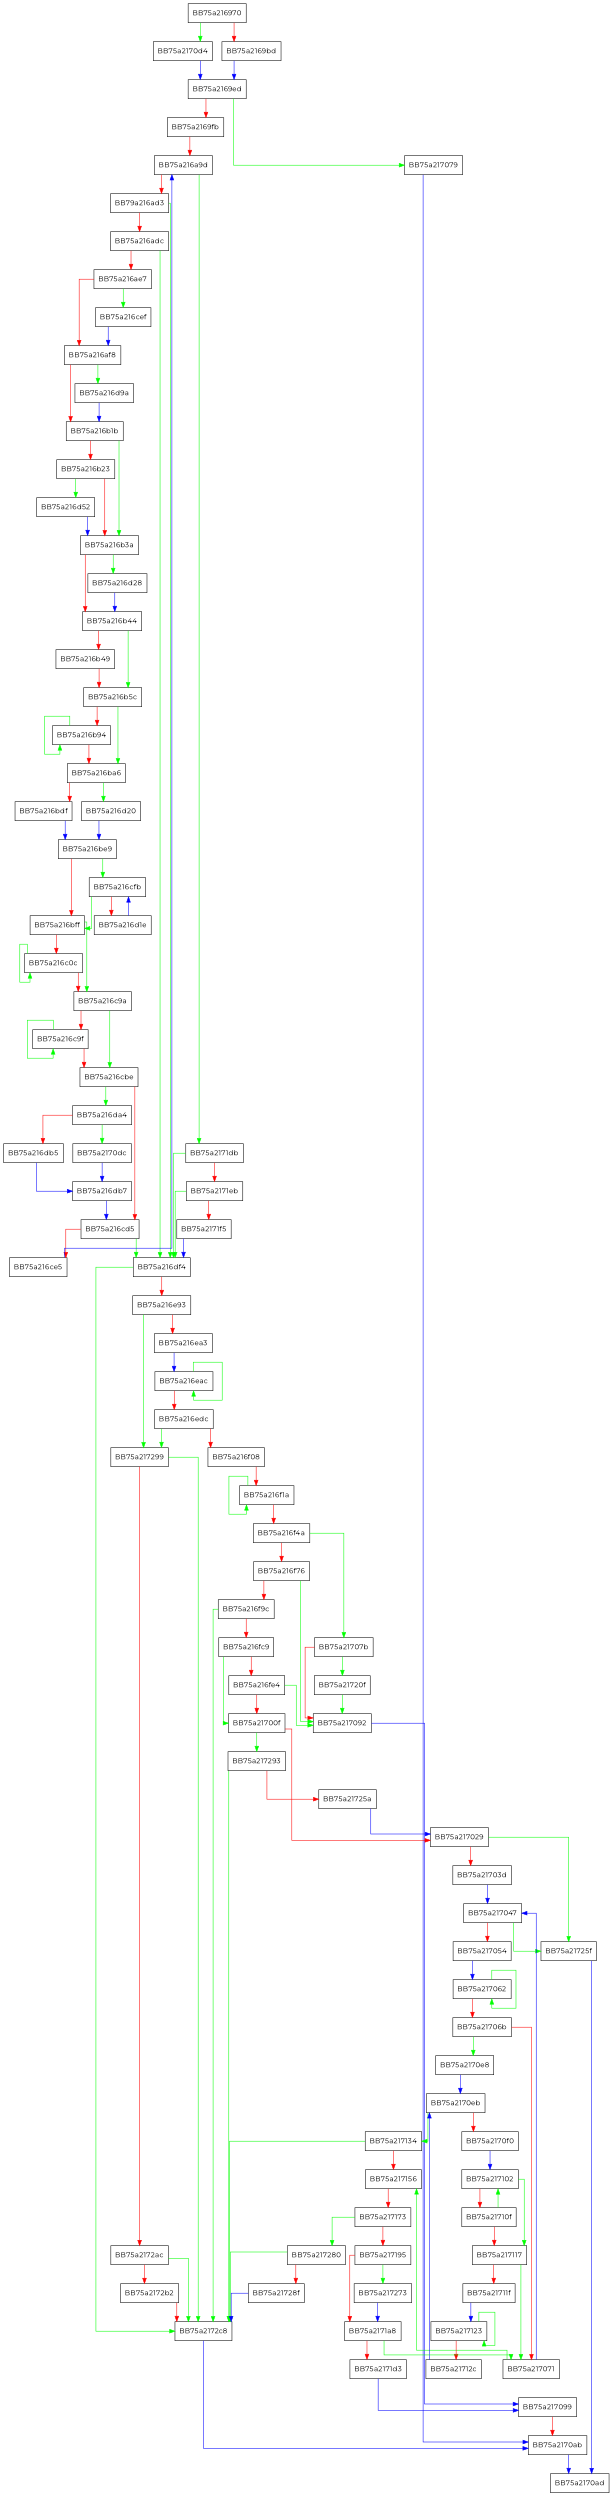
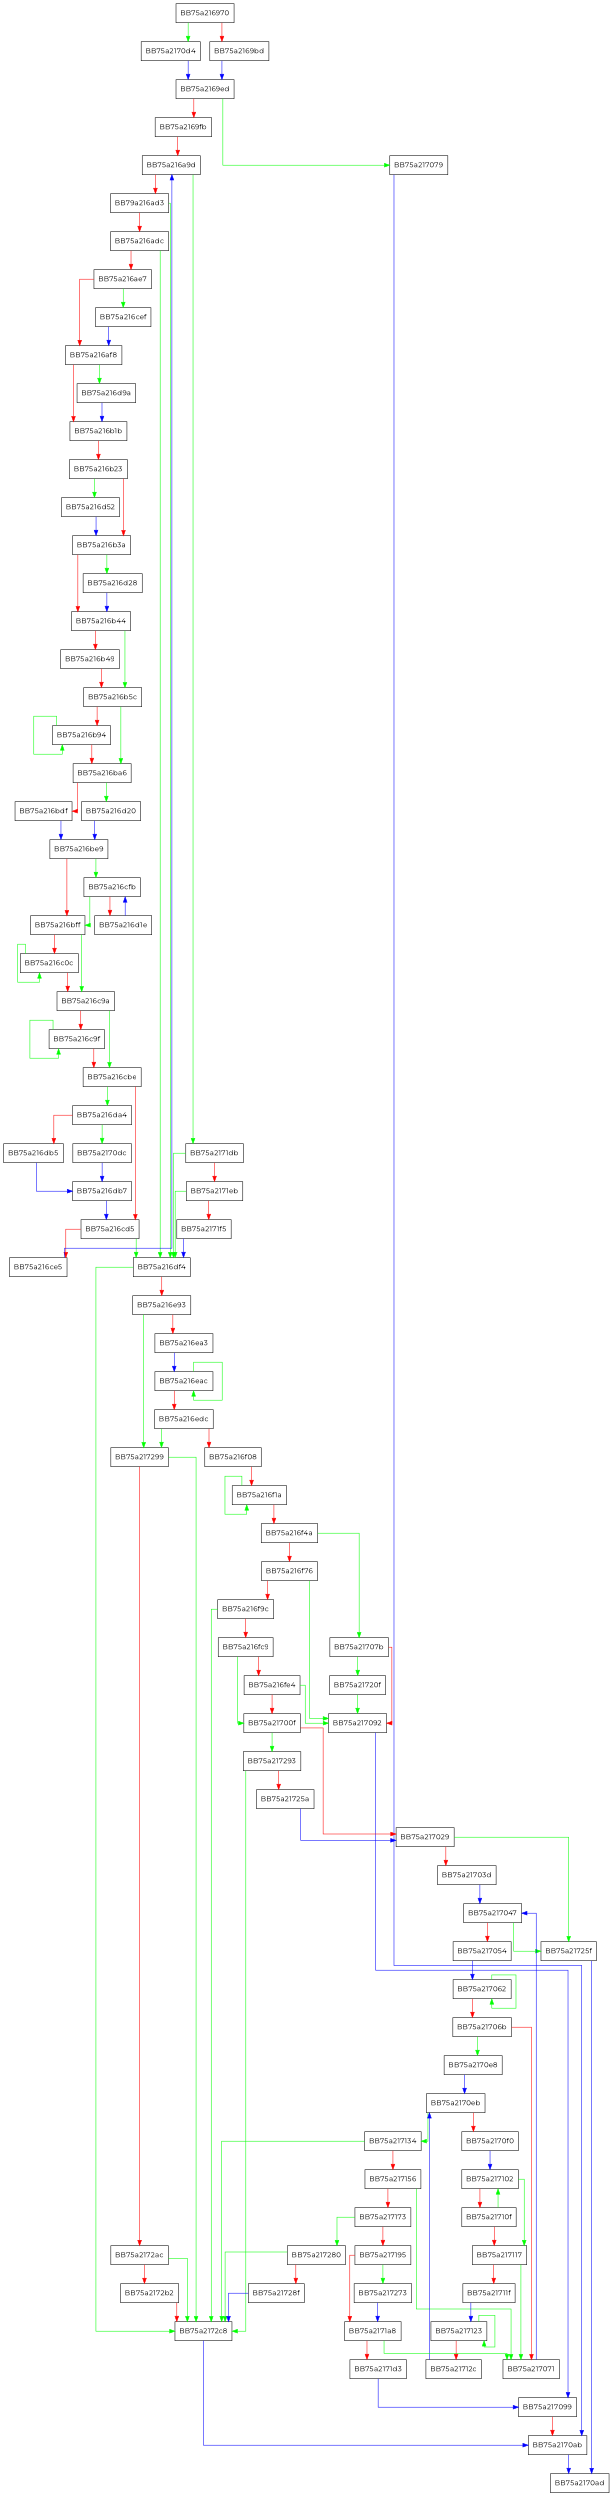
(119, 486) -> none
(417, 2322) -> (426, 2309)
